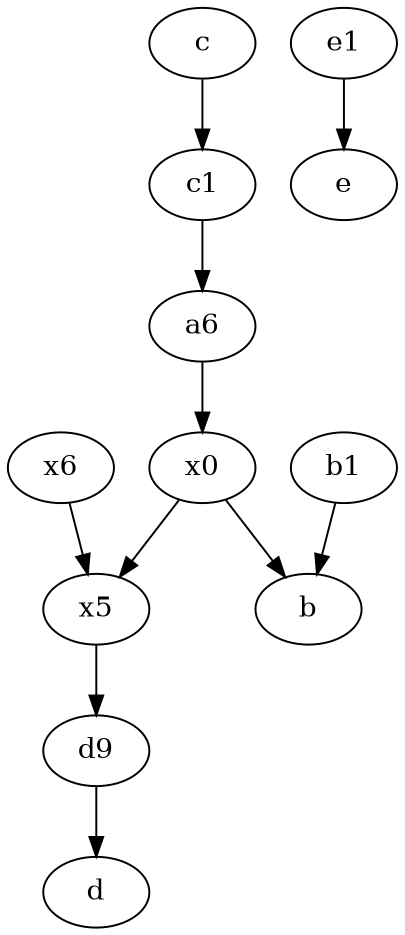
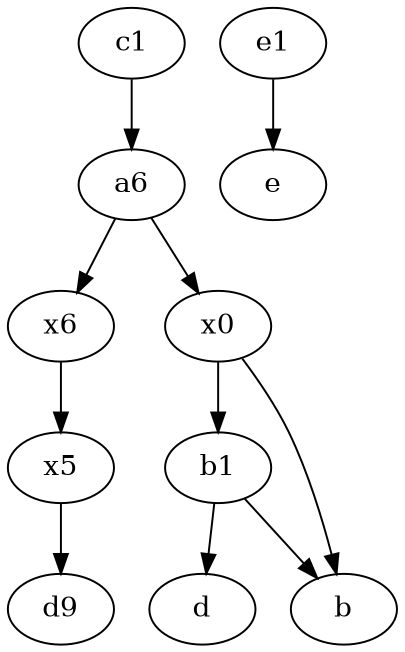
(202, 43) -> none
none -> (101, 247)
(155, 531) -> (218, 387)
(96, 812) -> (211, 529)
